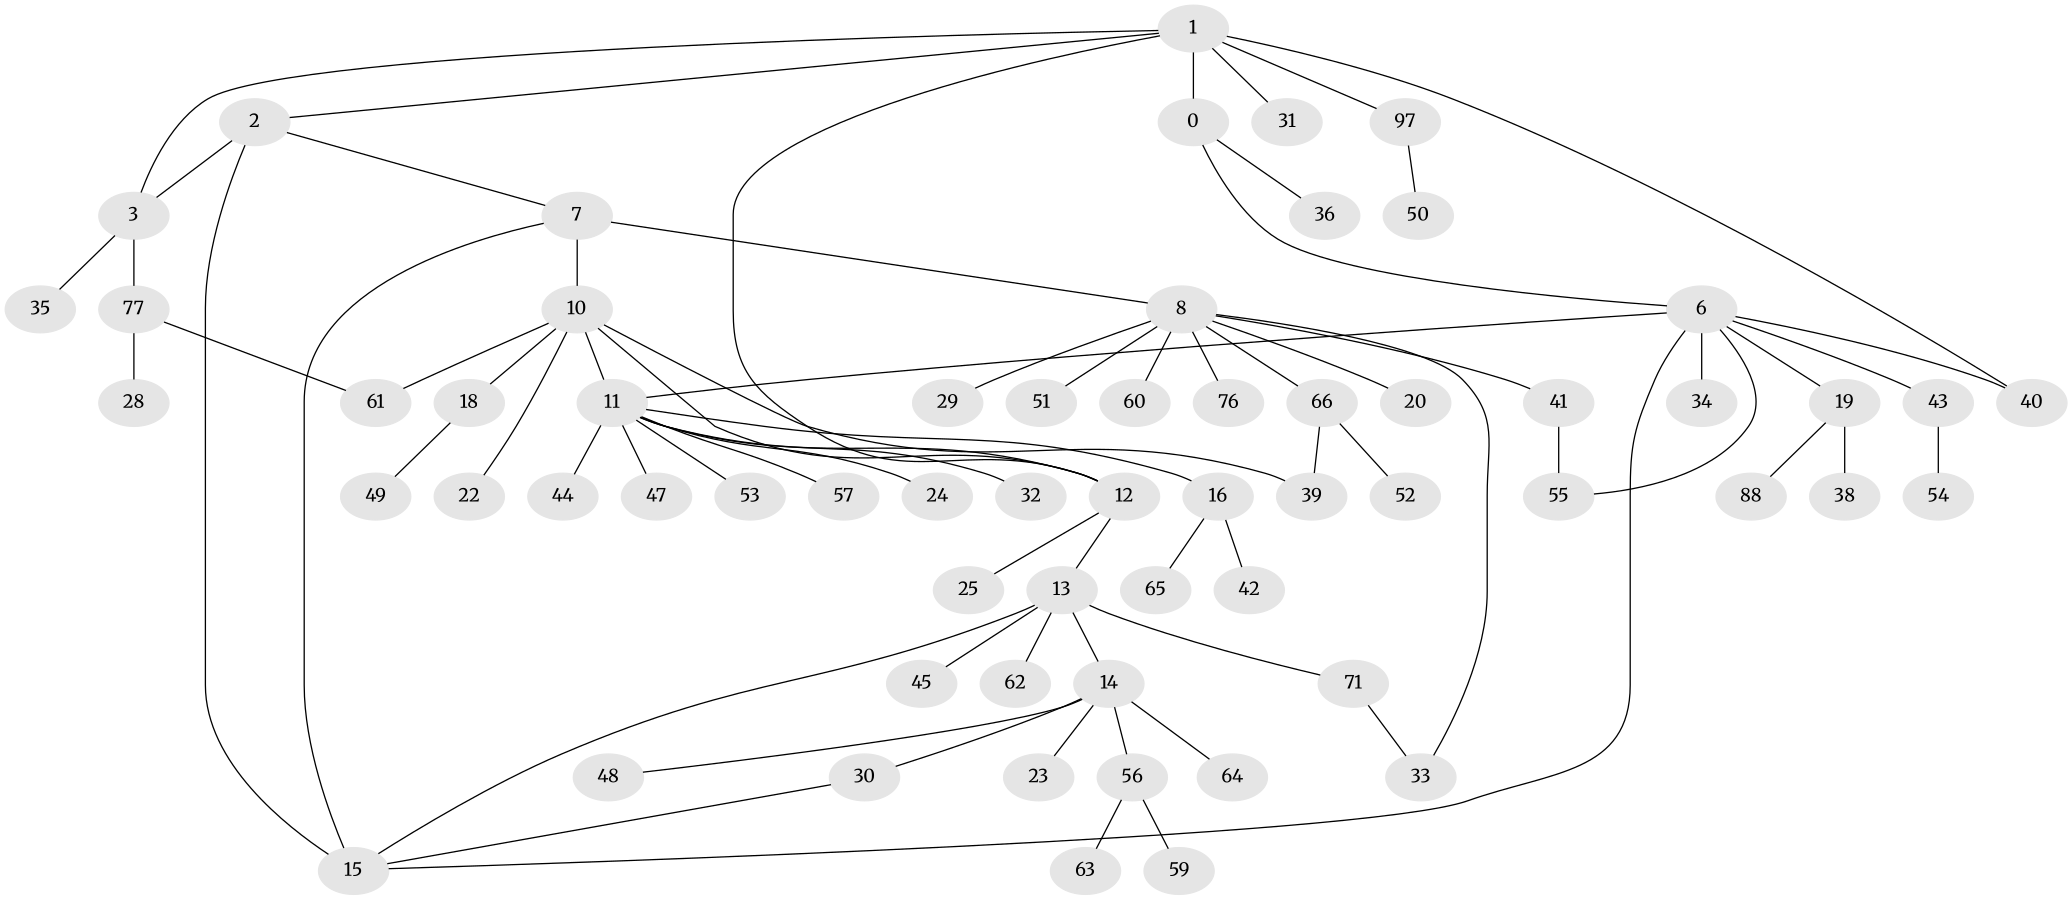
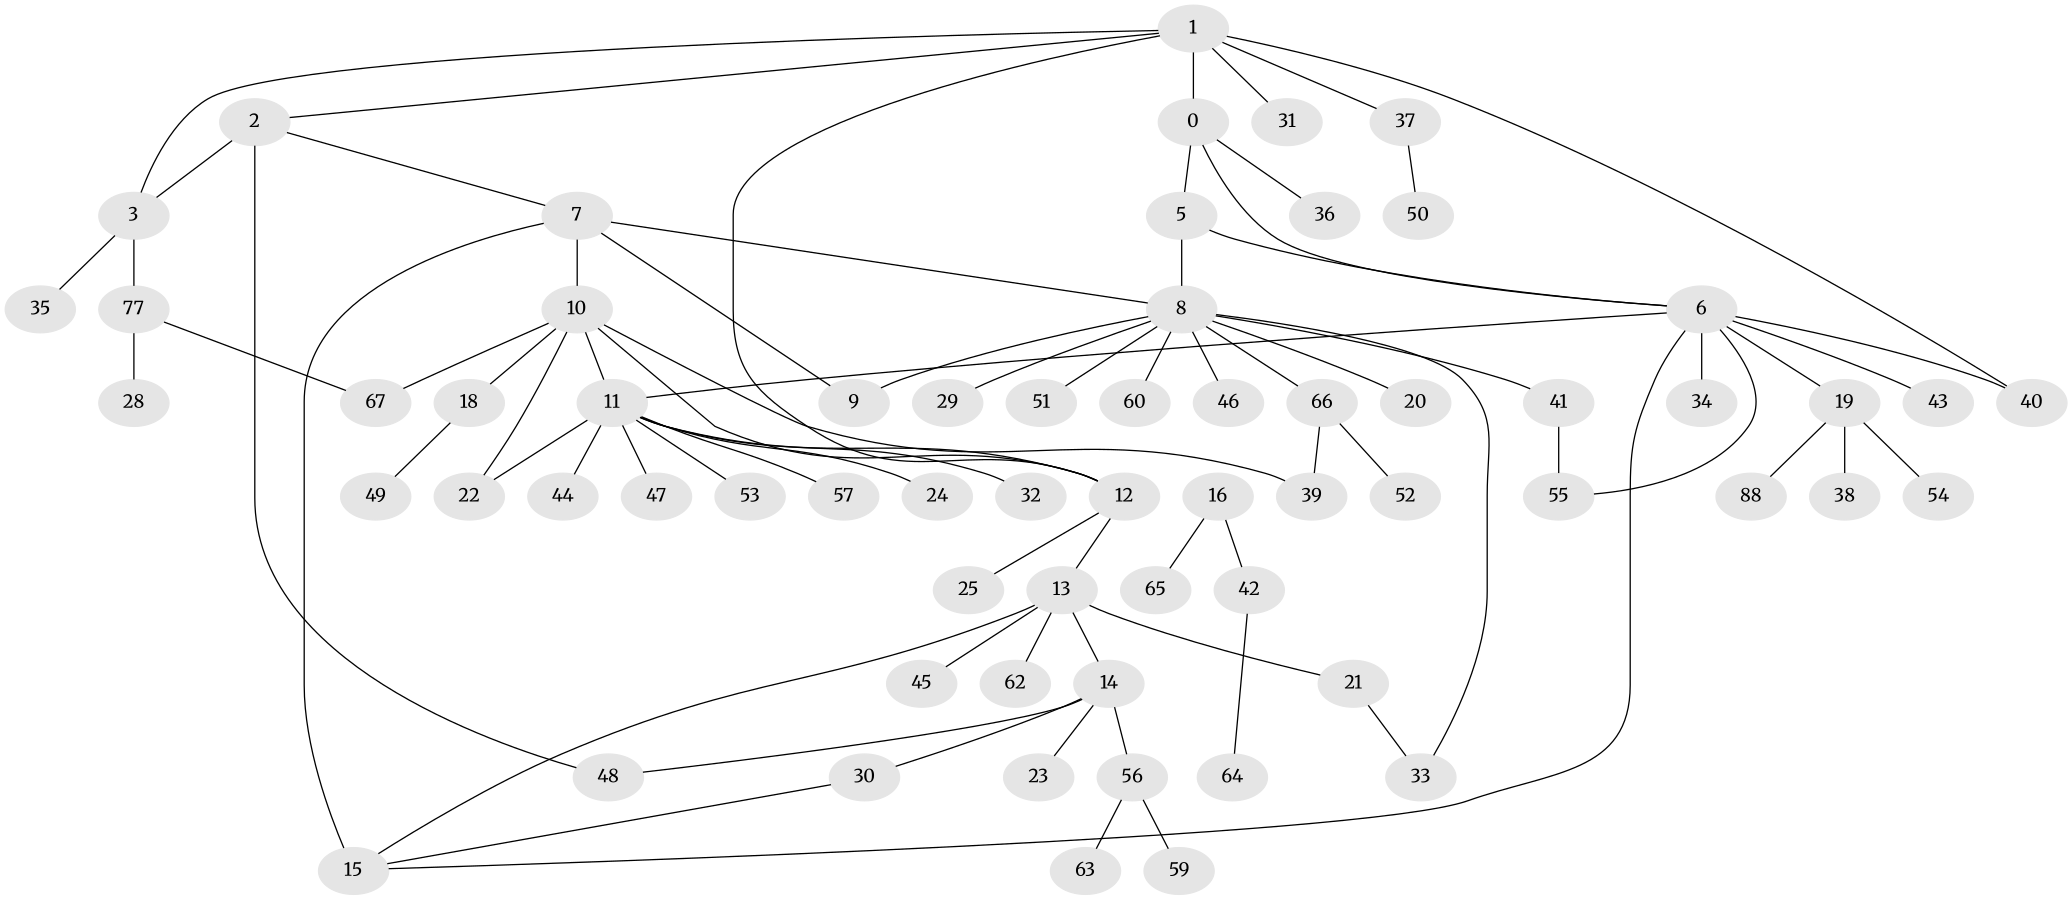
(1405, 122) -> (1405, 122)
none -> (1182, 216)
(376, 403) -> (376, 403)
none -> (854, 403)
(1228, 403) -> (1228, 403)
(920, 438) -> (541, 450)
(1938, 450) -> (1891, 450)
(205, 521) -> (263, 545)
(1353, 684) -> (1353, 684)
(1171, 730) -> (1241, 684)
